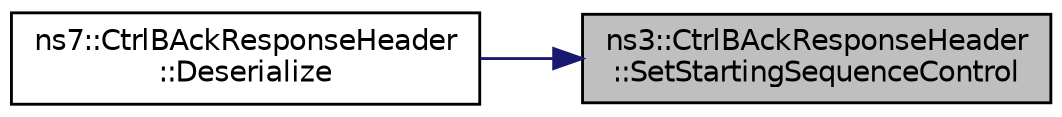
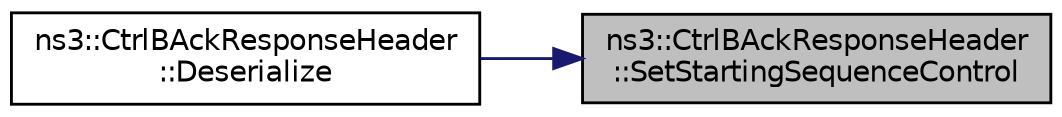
(246, 59) -> (246, 59)
